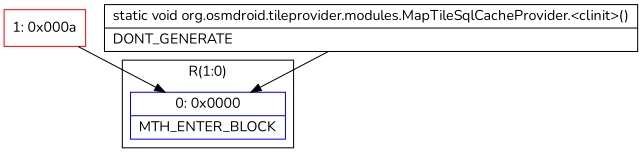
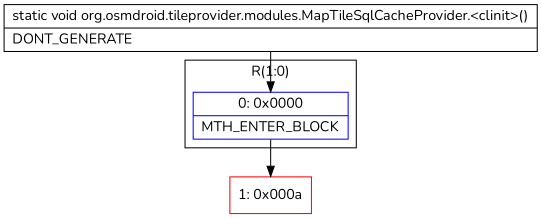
(115, 66) -> (271, 154)
